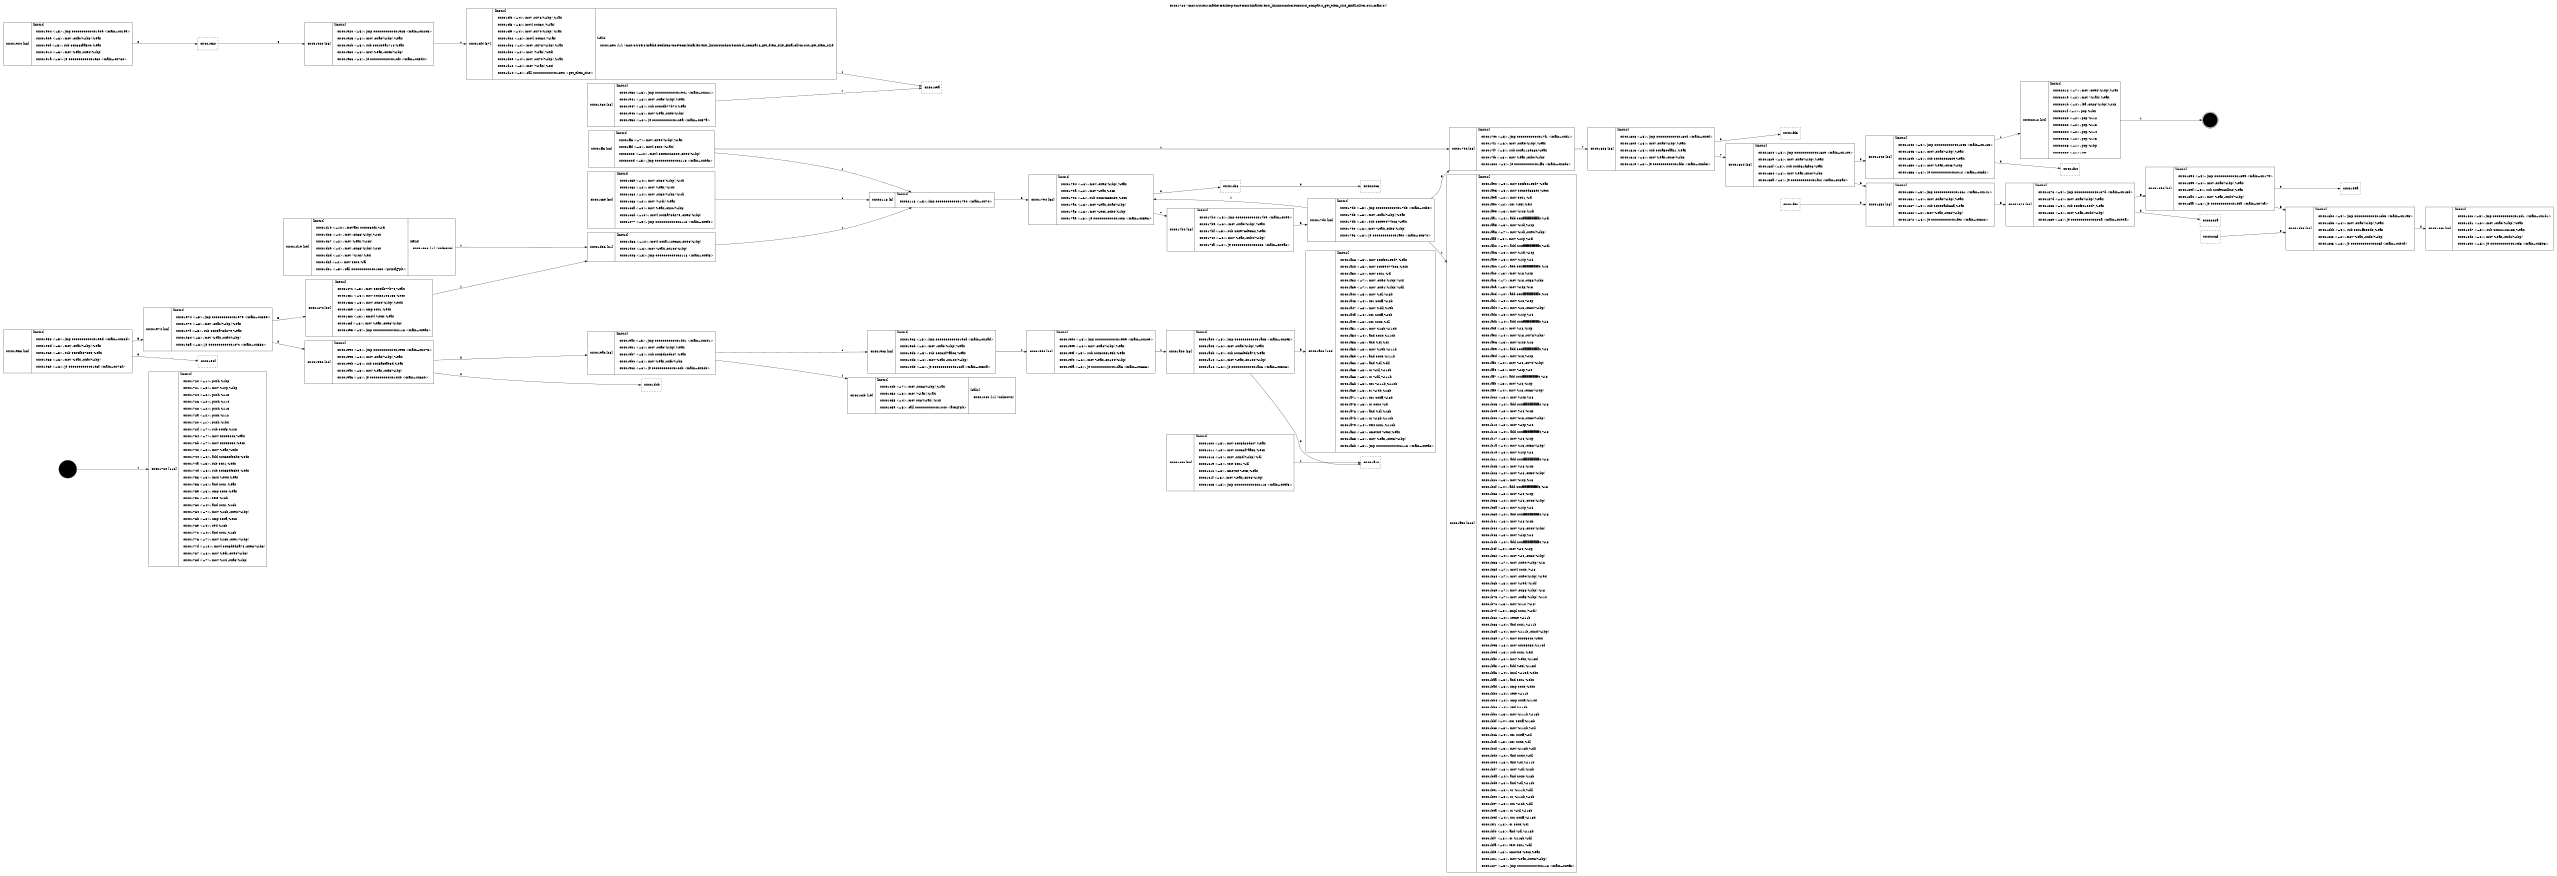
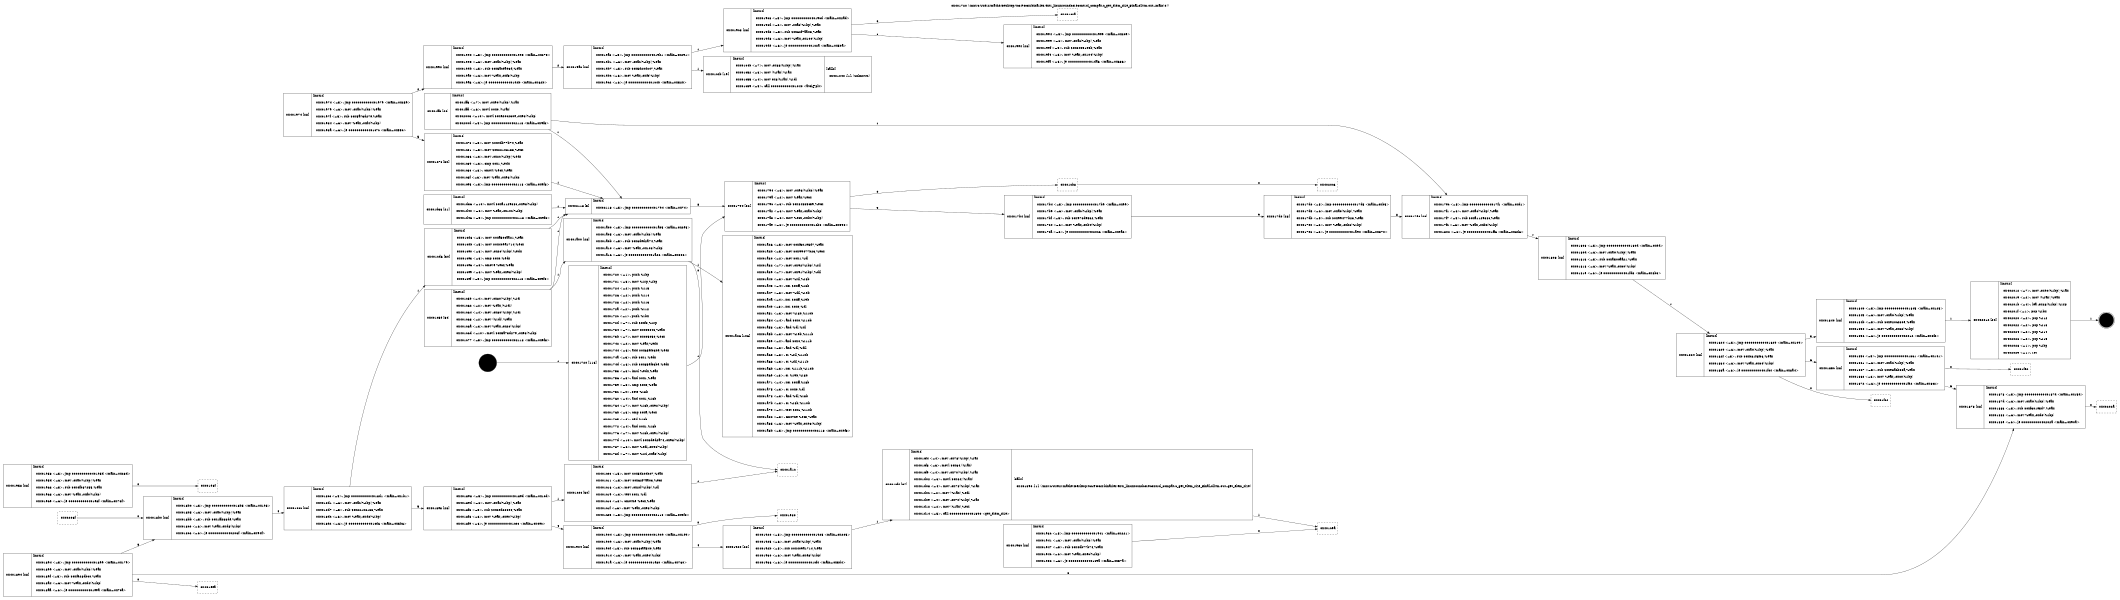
none -> (1068, 15)
(260, 44) -> (706, 547)
(842, 92) -> (1258, 531)
(1790, 133) -> none
(2026, 165) -> (1822, 394)
(842, 169) -> (558, 133)
(2139, 197) -> (1110, 575)
(1232, 201) -> (702, 290)
(1832, 205) -> (1977, 369)
(1161, 213) -> (877, 208)
(369, 247) -> none
none -> (488, 257)
(509, 278) -> (576, 190)
(137, 341) -> none
(1300, 350) -> (698, 265)
(1160, 352) -> (559, 277)
(651, 385) -> none
none -> (488, 508)
(1512, 523) -> none
